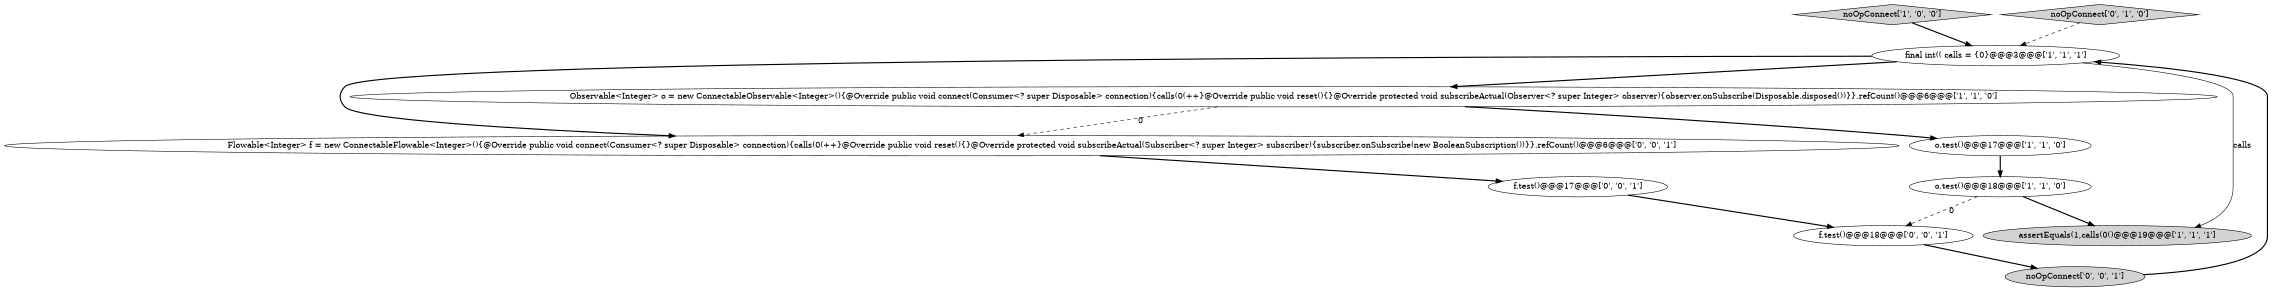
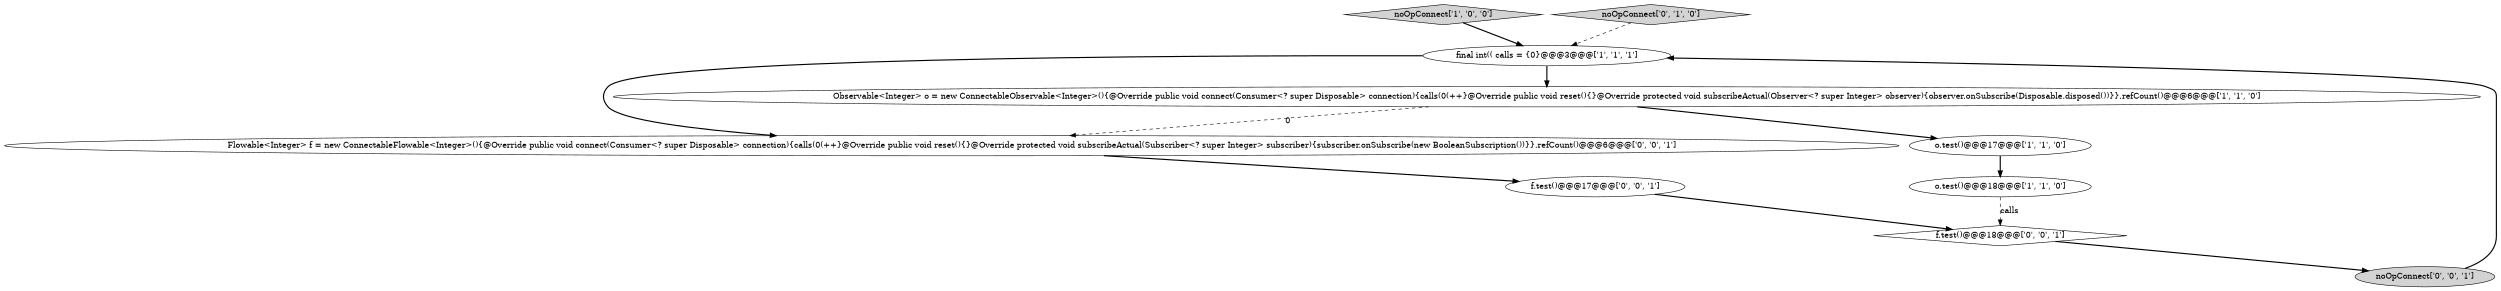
(1952, 211) -> (2010, 211)
(1883, 236) -> (2000, 236)
(2117, 236) -> none
